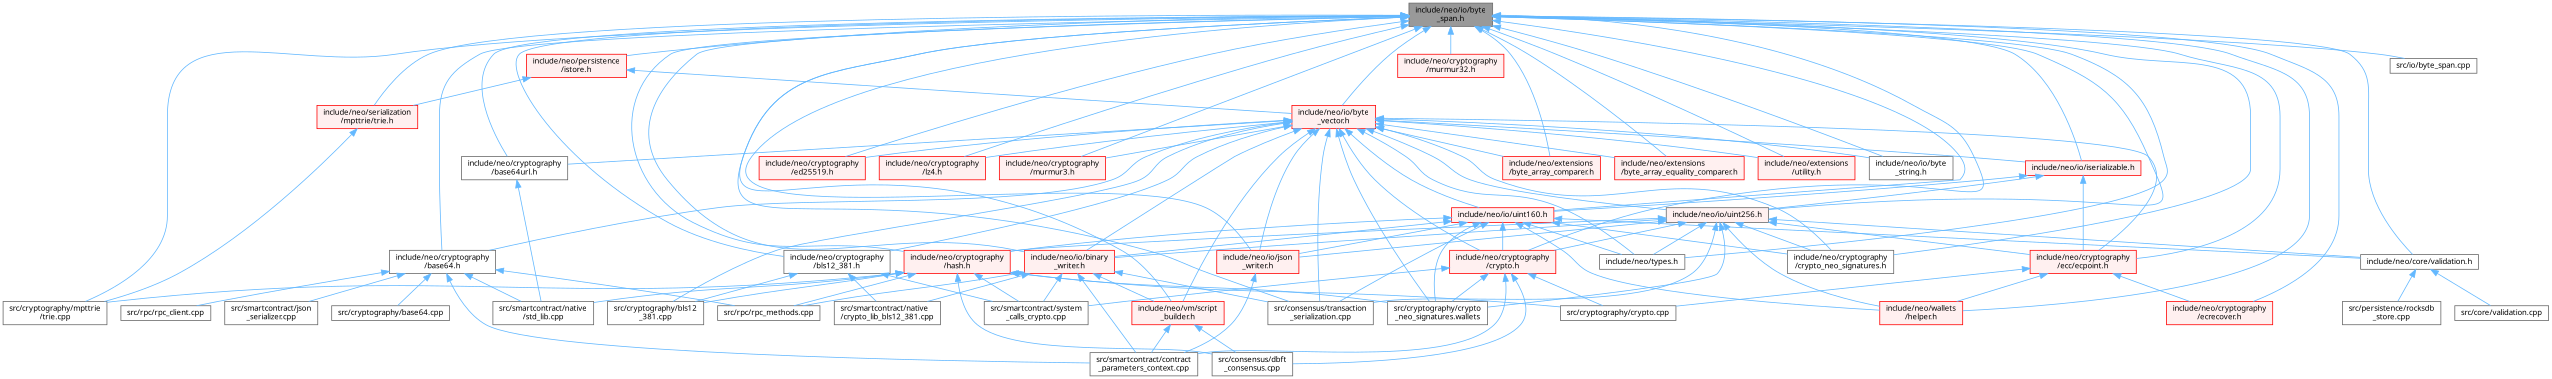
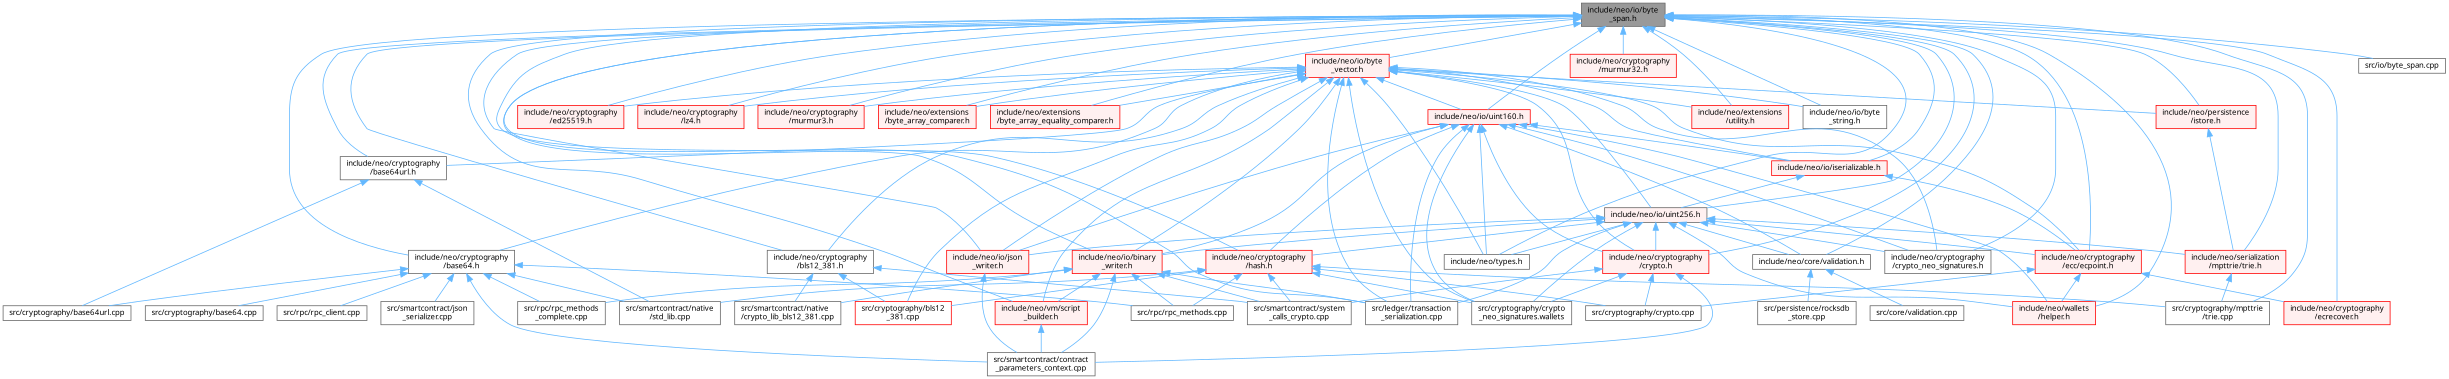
(963, 92) -> (1777, 91)
(1787, 196) -> (1663, 143)
none -> (1927, 232)
none -> (67, 313)
none -> (561, 313)
(656, 313) -> (903, 313)
(1321, 313) -> (1412, 313)
(1252, 364) -> none
